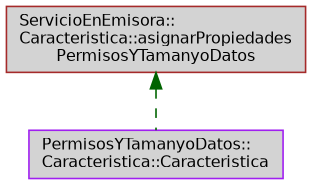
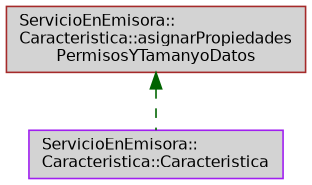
(156, 154) -> (156, 154)
